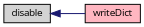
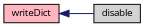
(73, 14) -> (82, 14)
